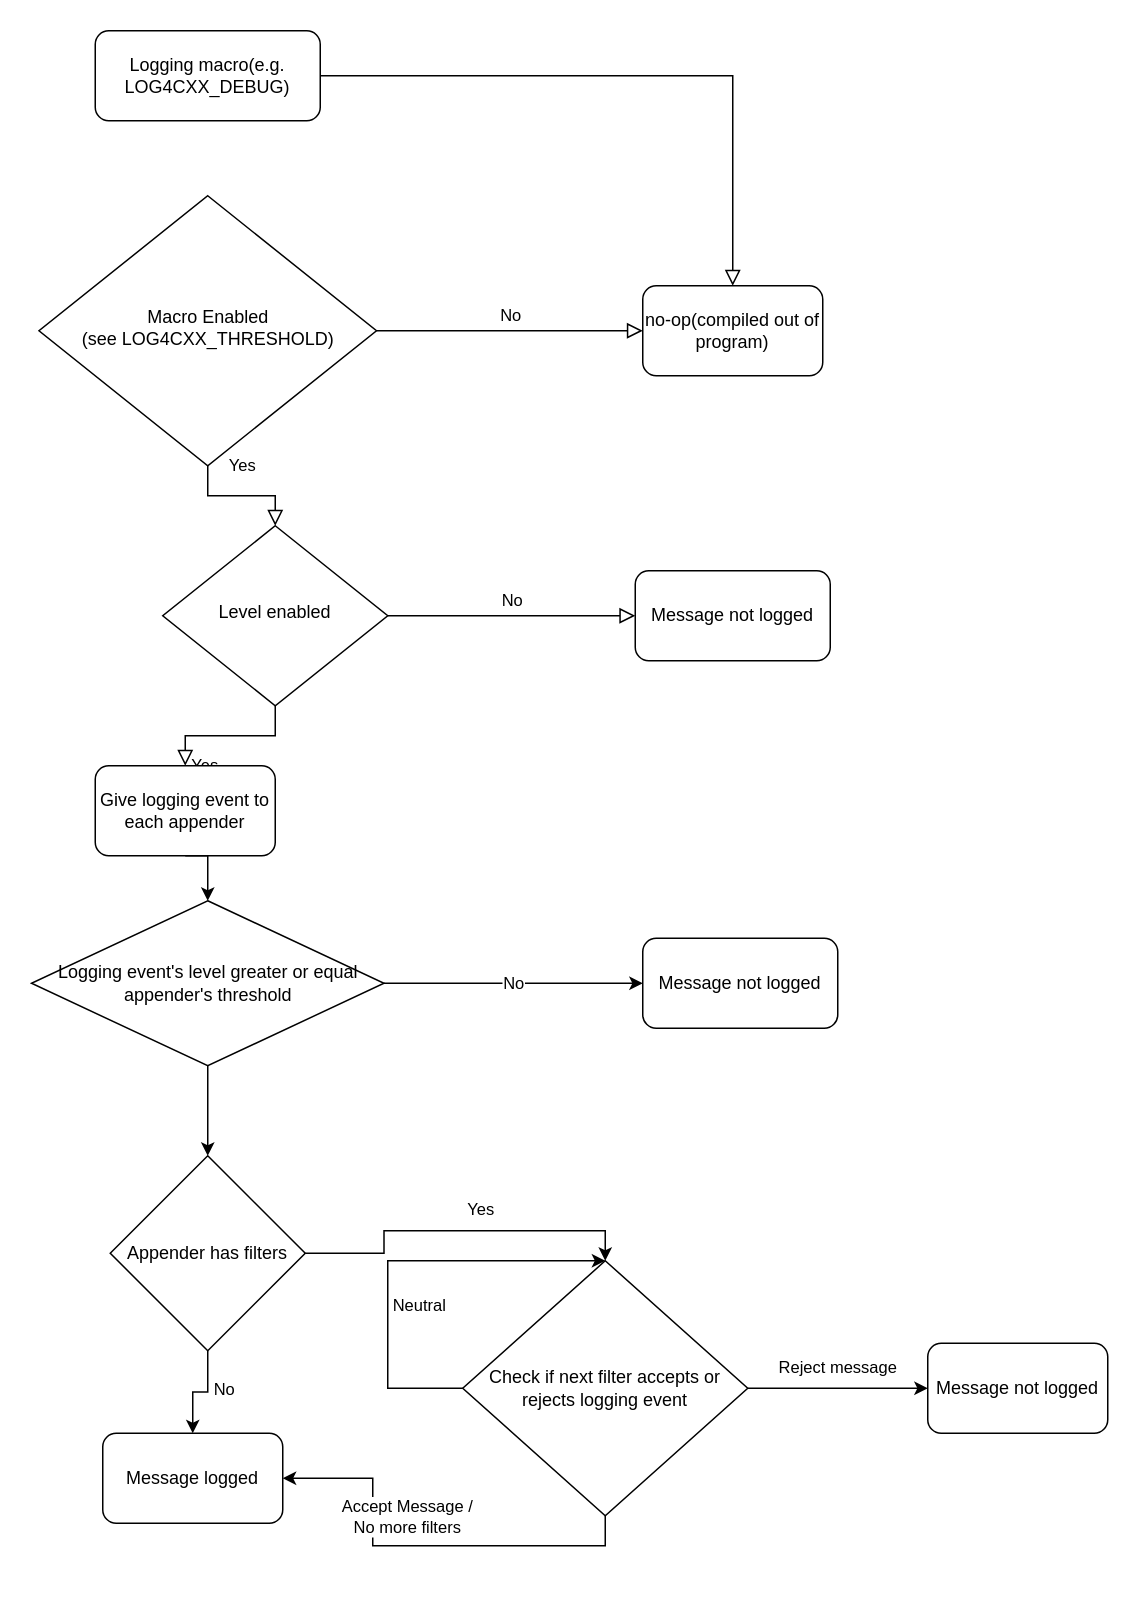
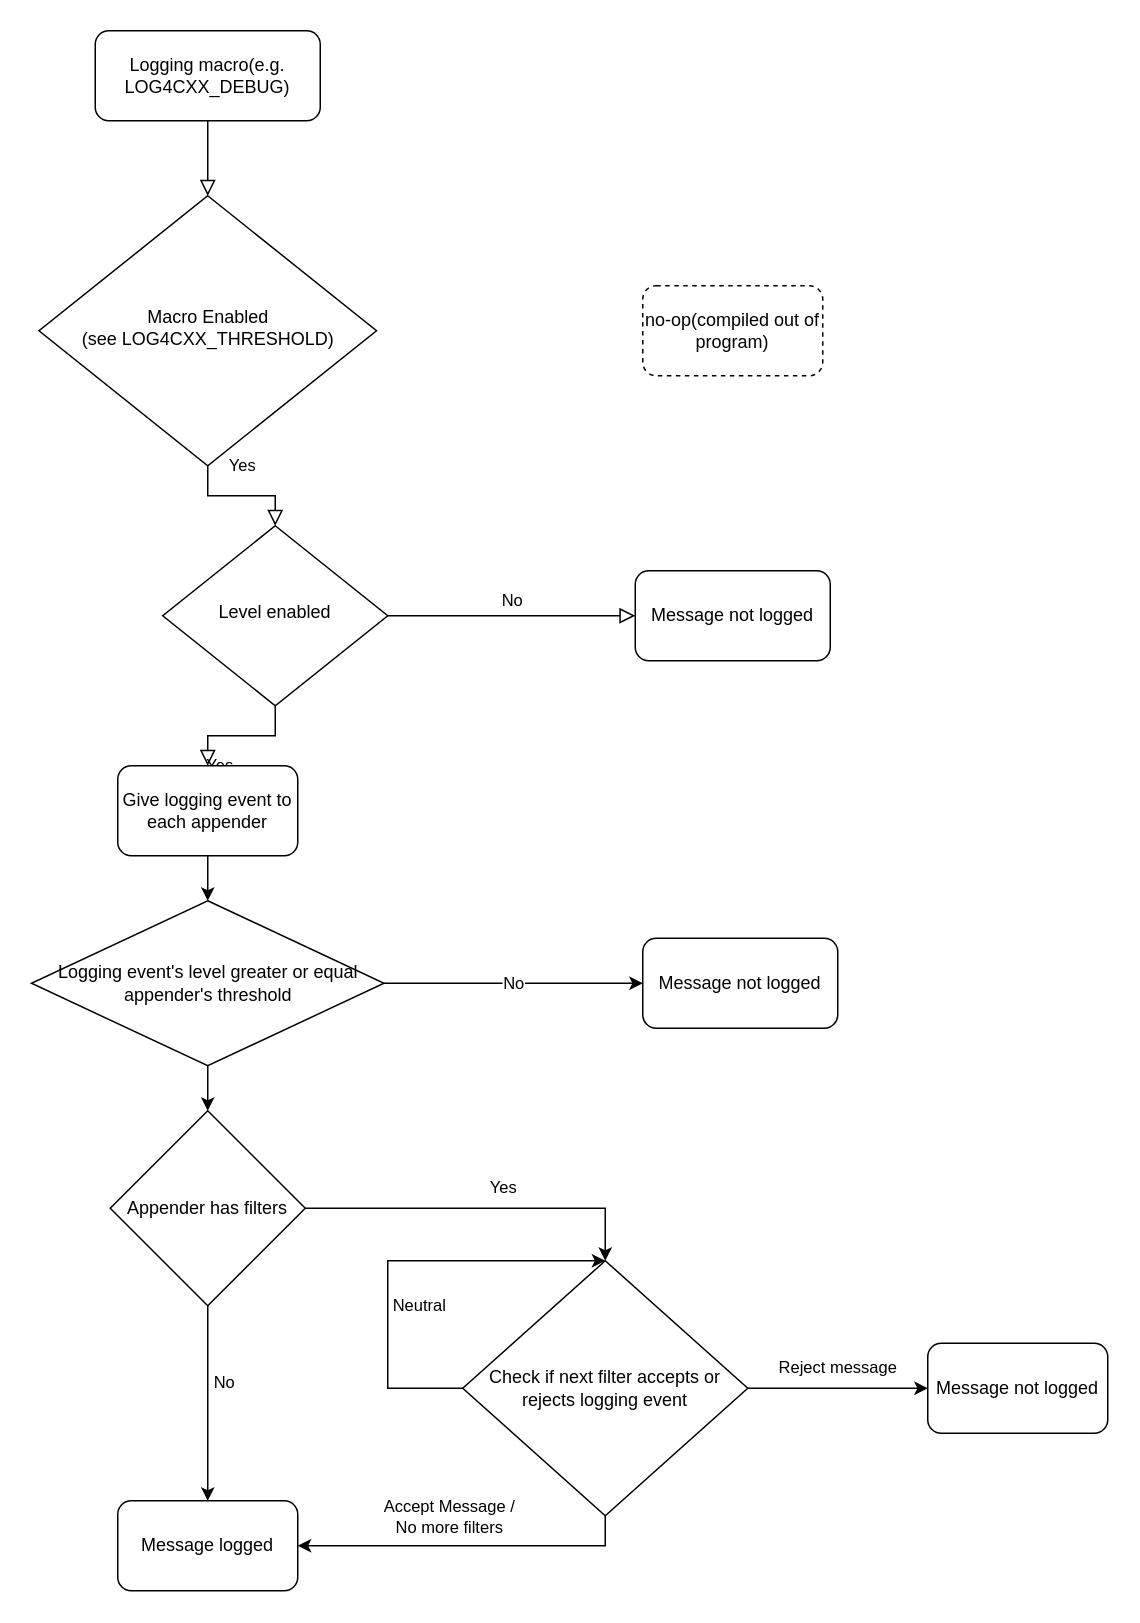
(624, 76) -> (208, 150)
(502, 331) -> none
(733, 331) -> (733, 331)
(185, 811) -> (208, 811)
(208, 1253) -> (208, 1208)
(193, 1478) -> (208, 1546)
